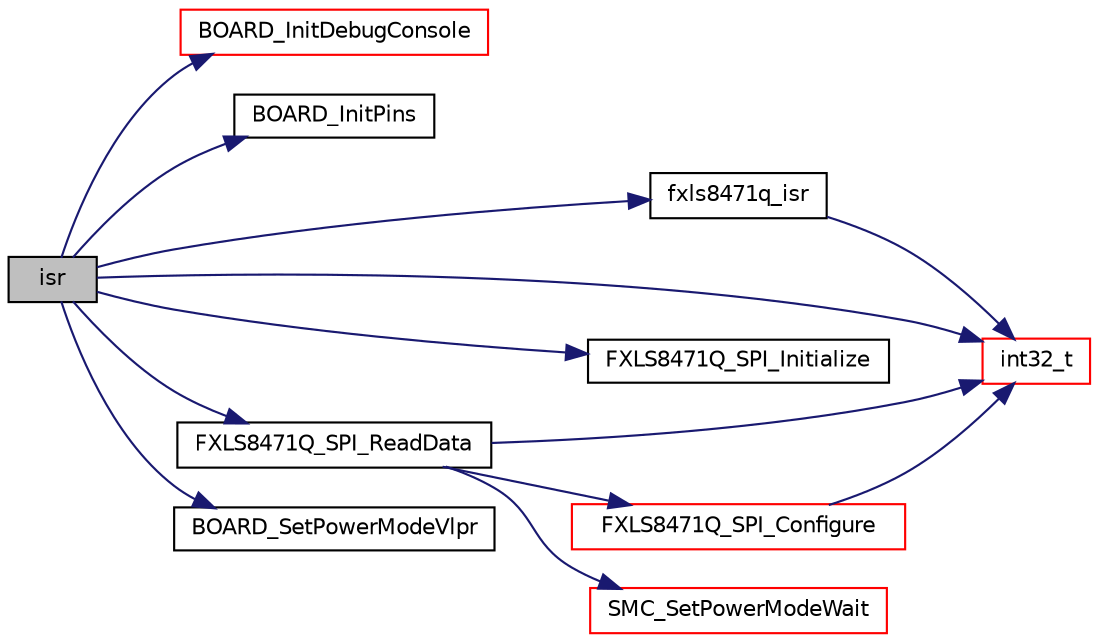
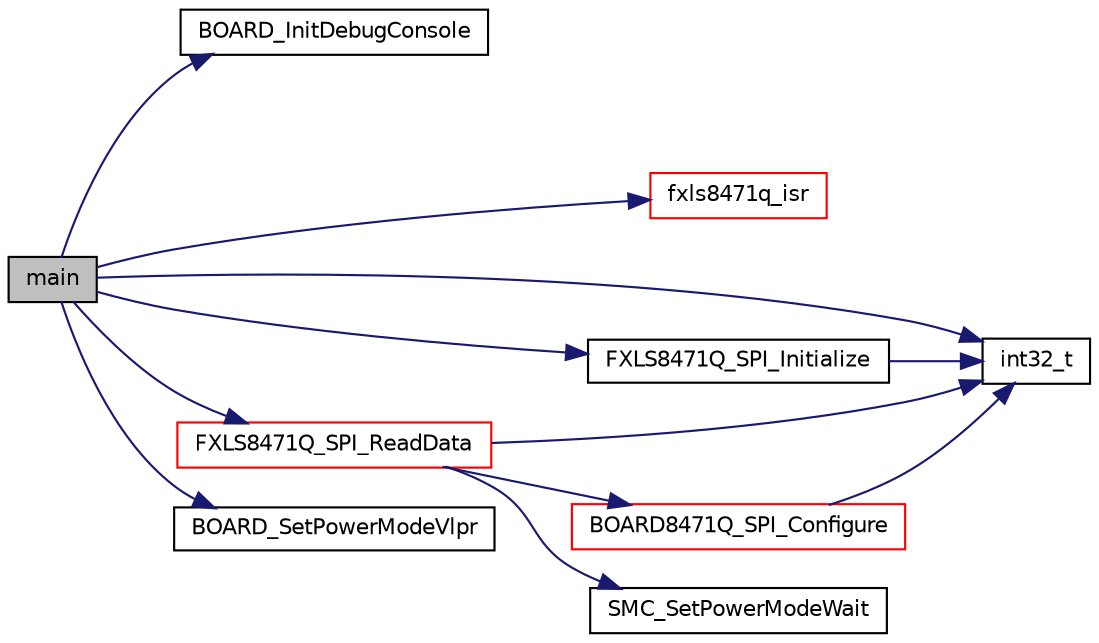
(334, 32) -> (334, 32)
(334, 116) -> none
(739, 196) -> (739, 196)
(920, 259) -> (925, 361)
(53, 280) -> (53, 280)
(1036, 361) -> (1036, 361)
(334, 445) -> (334, 445)
(739, 527) -> (739, 527)
(739, 611) -> (739, 611)
